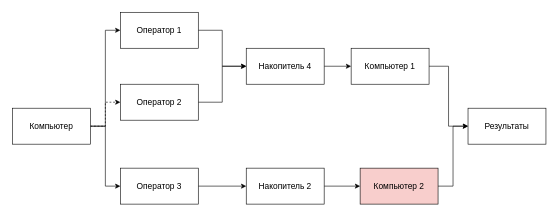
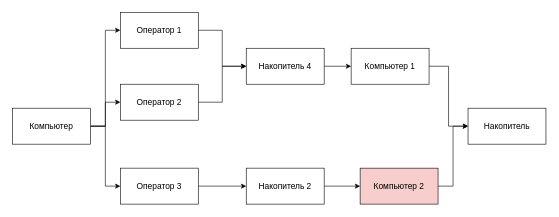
(111, 102) -> (111, 102)
(507, 126) -> (507, 126)
